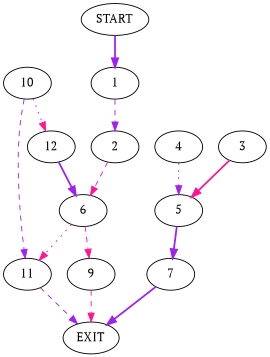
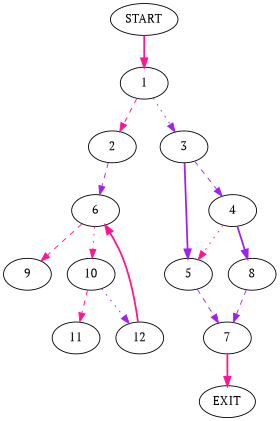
(115, 47) -> (144, 47)
(38, 111) -> (113, 303)
(115, 111) -> (130, 111)
none -> (162, 111)
(18, 174) -> (85, 302)
(179, 174) -> (213, 239)
(65, 175) -> (129, 276)
(101, 175) -> (105, 174)
none -> (206, 175)
(214, 176) -> (186, 206)
(175, 238) -> (206, 302)
(58, 239) -> (94, 238)
none -> (252, 274)
(91, 302) -> none
(56, 303) -> none
(135, 303) -> (227, 365)
